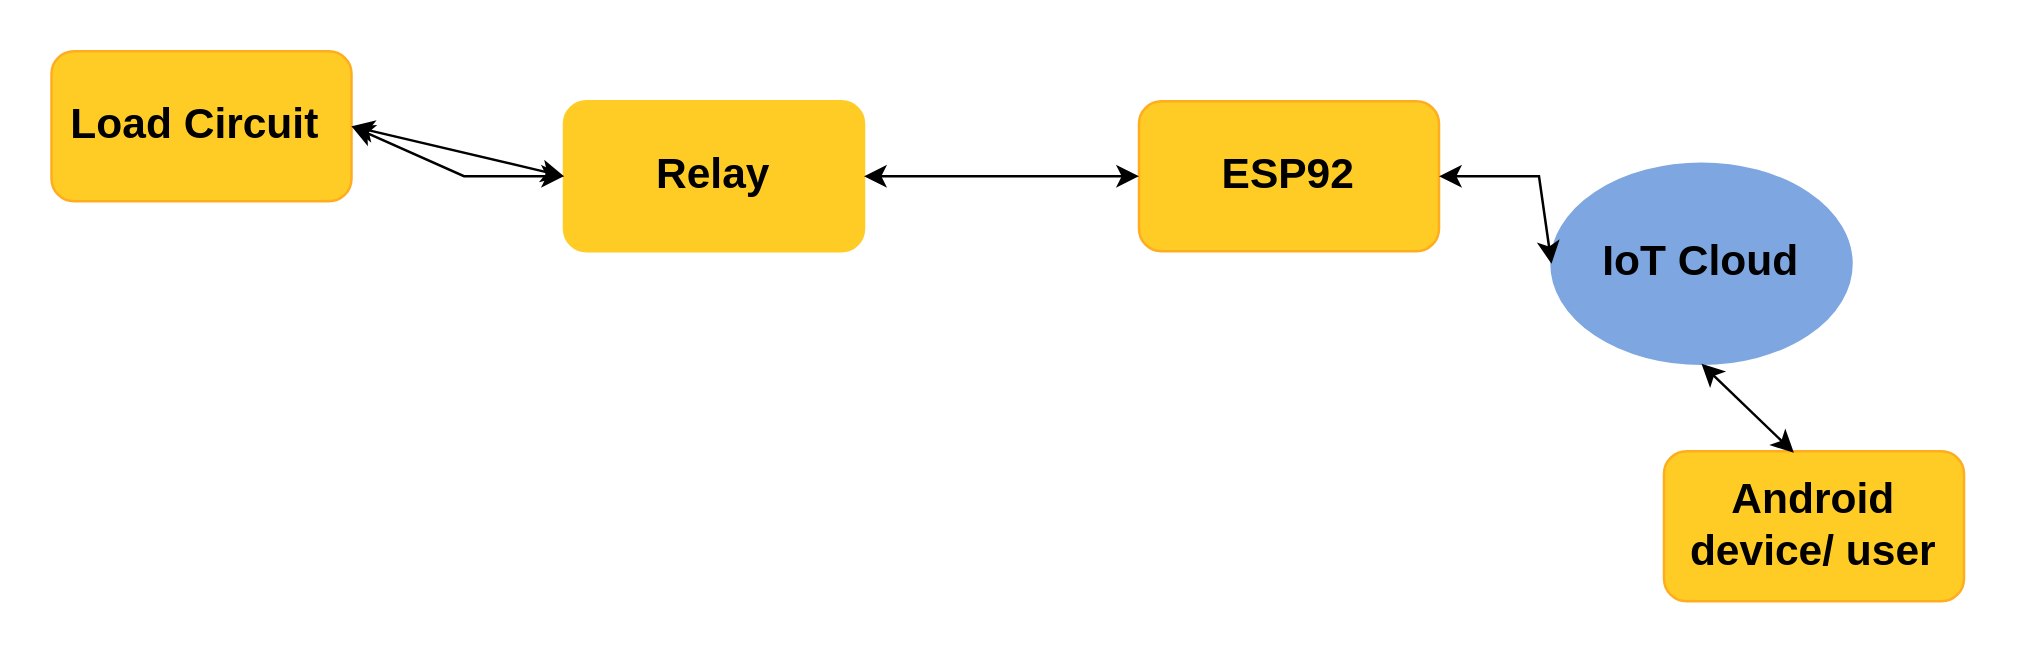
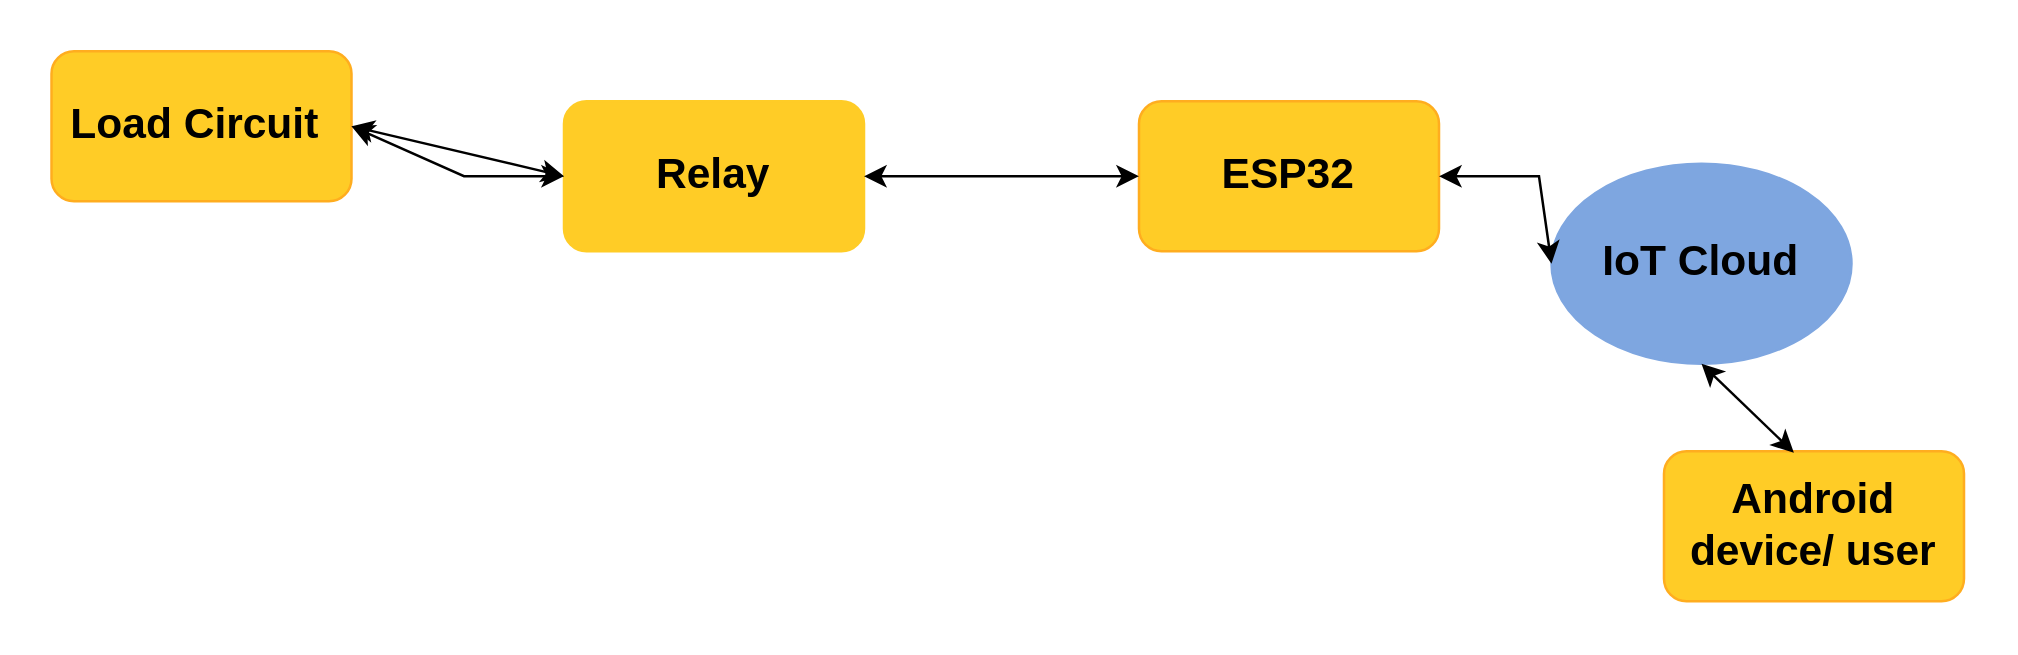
(1289, 176) -> (1289, 176)
